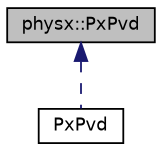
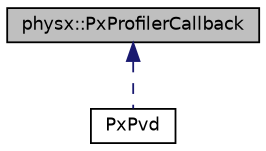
(81, 25) -> (133, 25)
